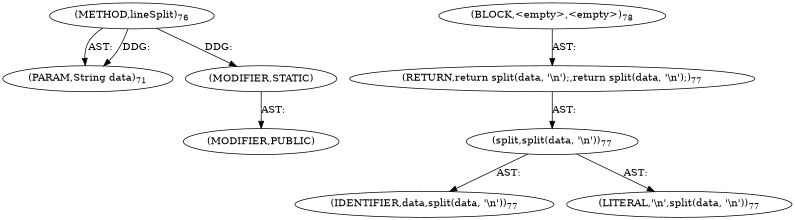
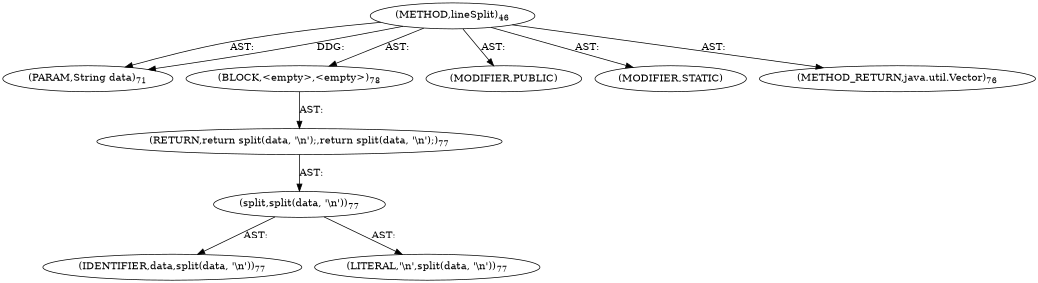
(184, 15) -> (504, 15)
none -> (380, 46)
(220, 47) -> (589, 47)
none -> (897, 79)
(261, 107) -> (476, 45)
